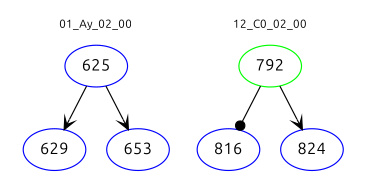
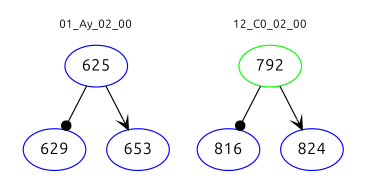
(78, 103) -> (78, 104)
